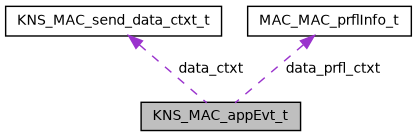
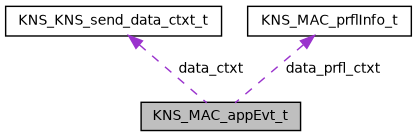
(114, 21) -> (114, 21)
(329, 21) -> (329, 21)
